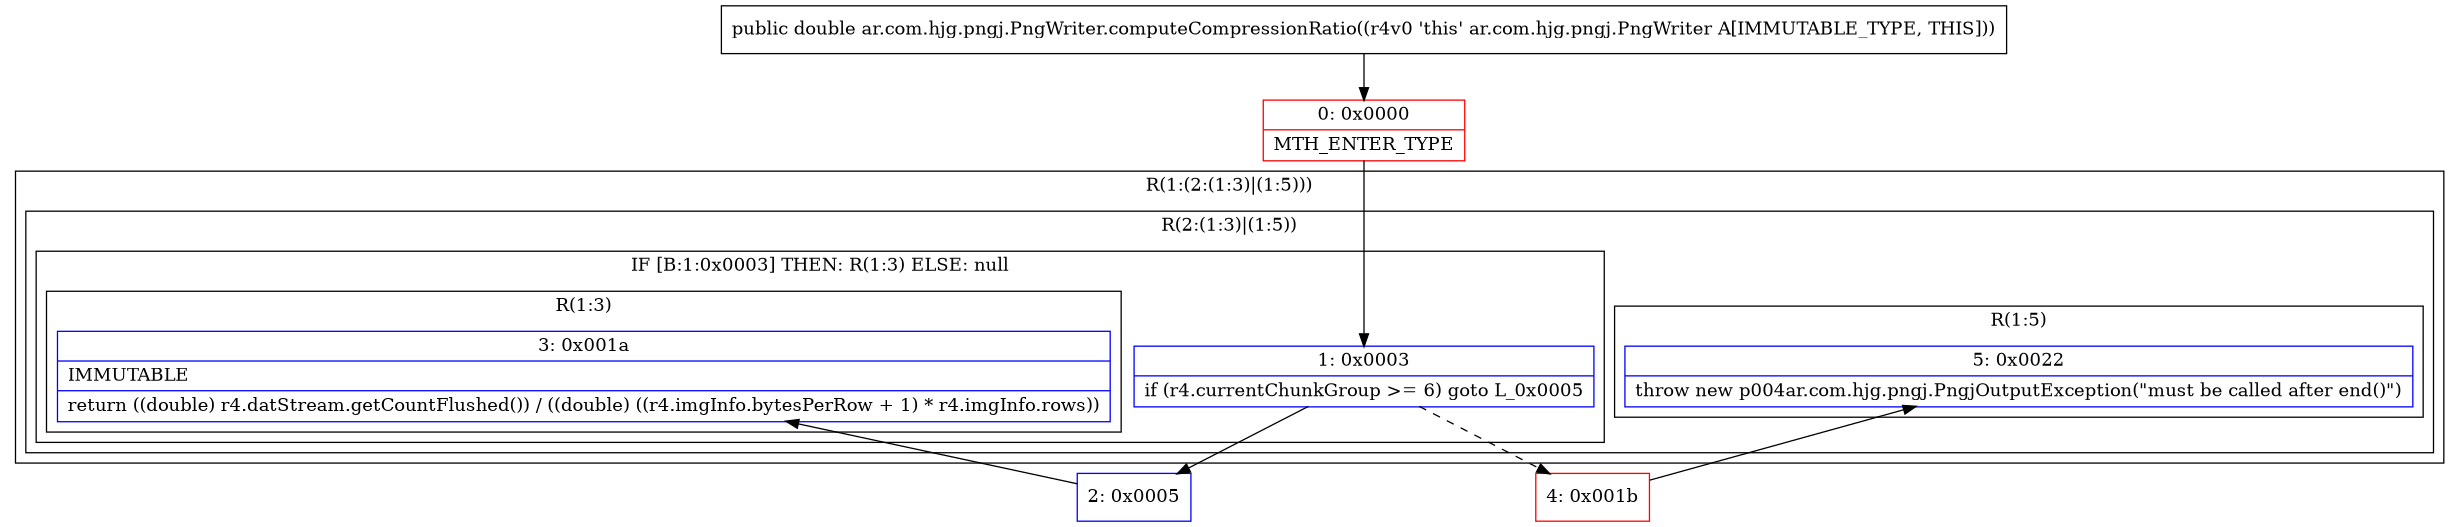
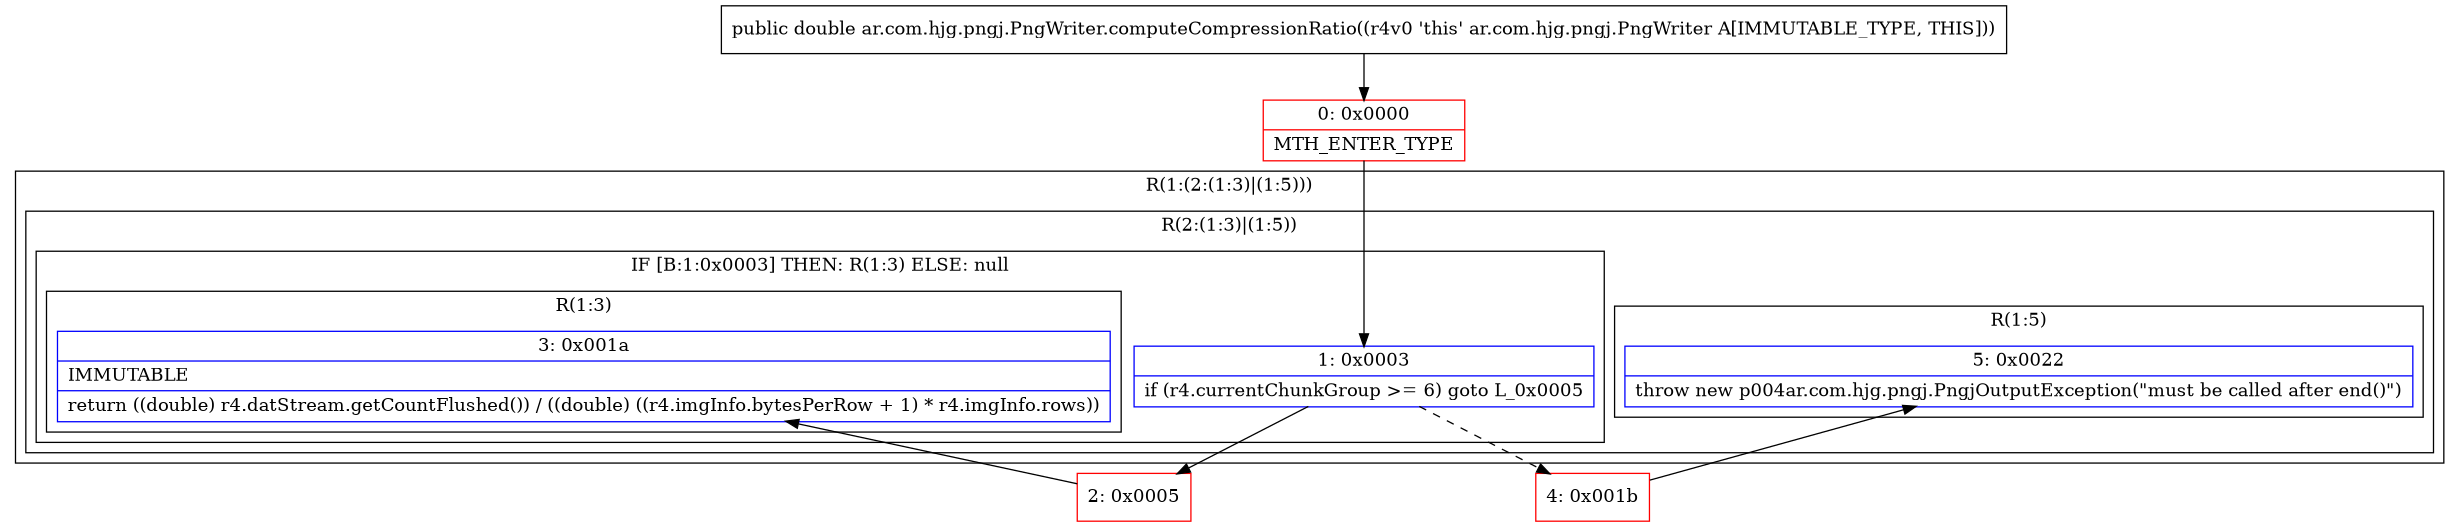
(1134, 497) -> (1134, 497)
